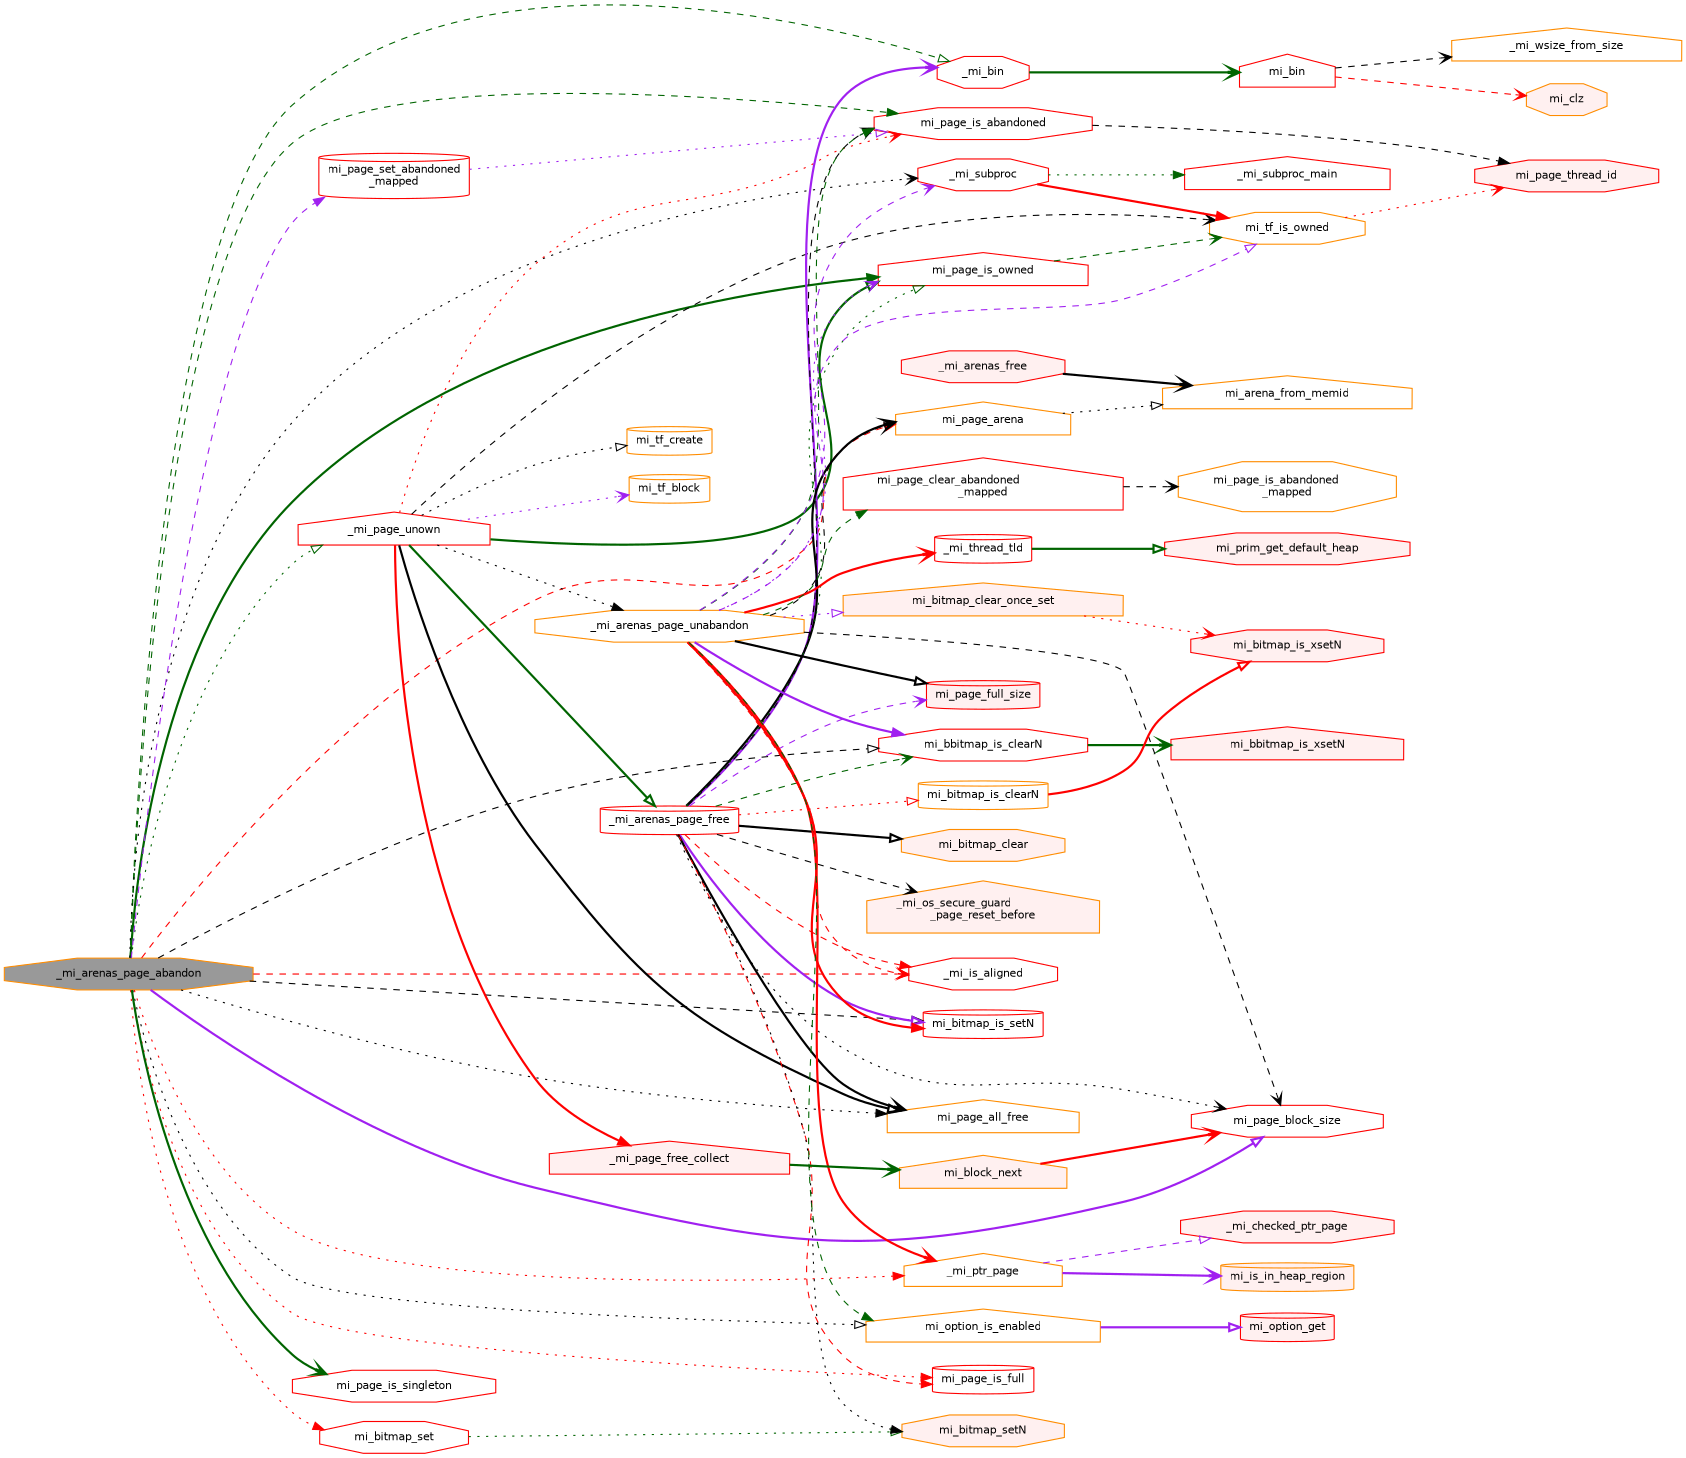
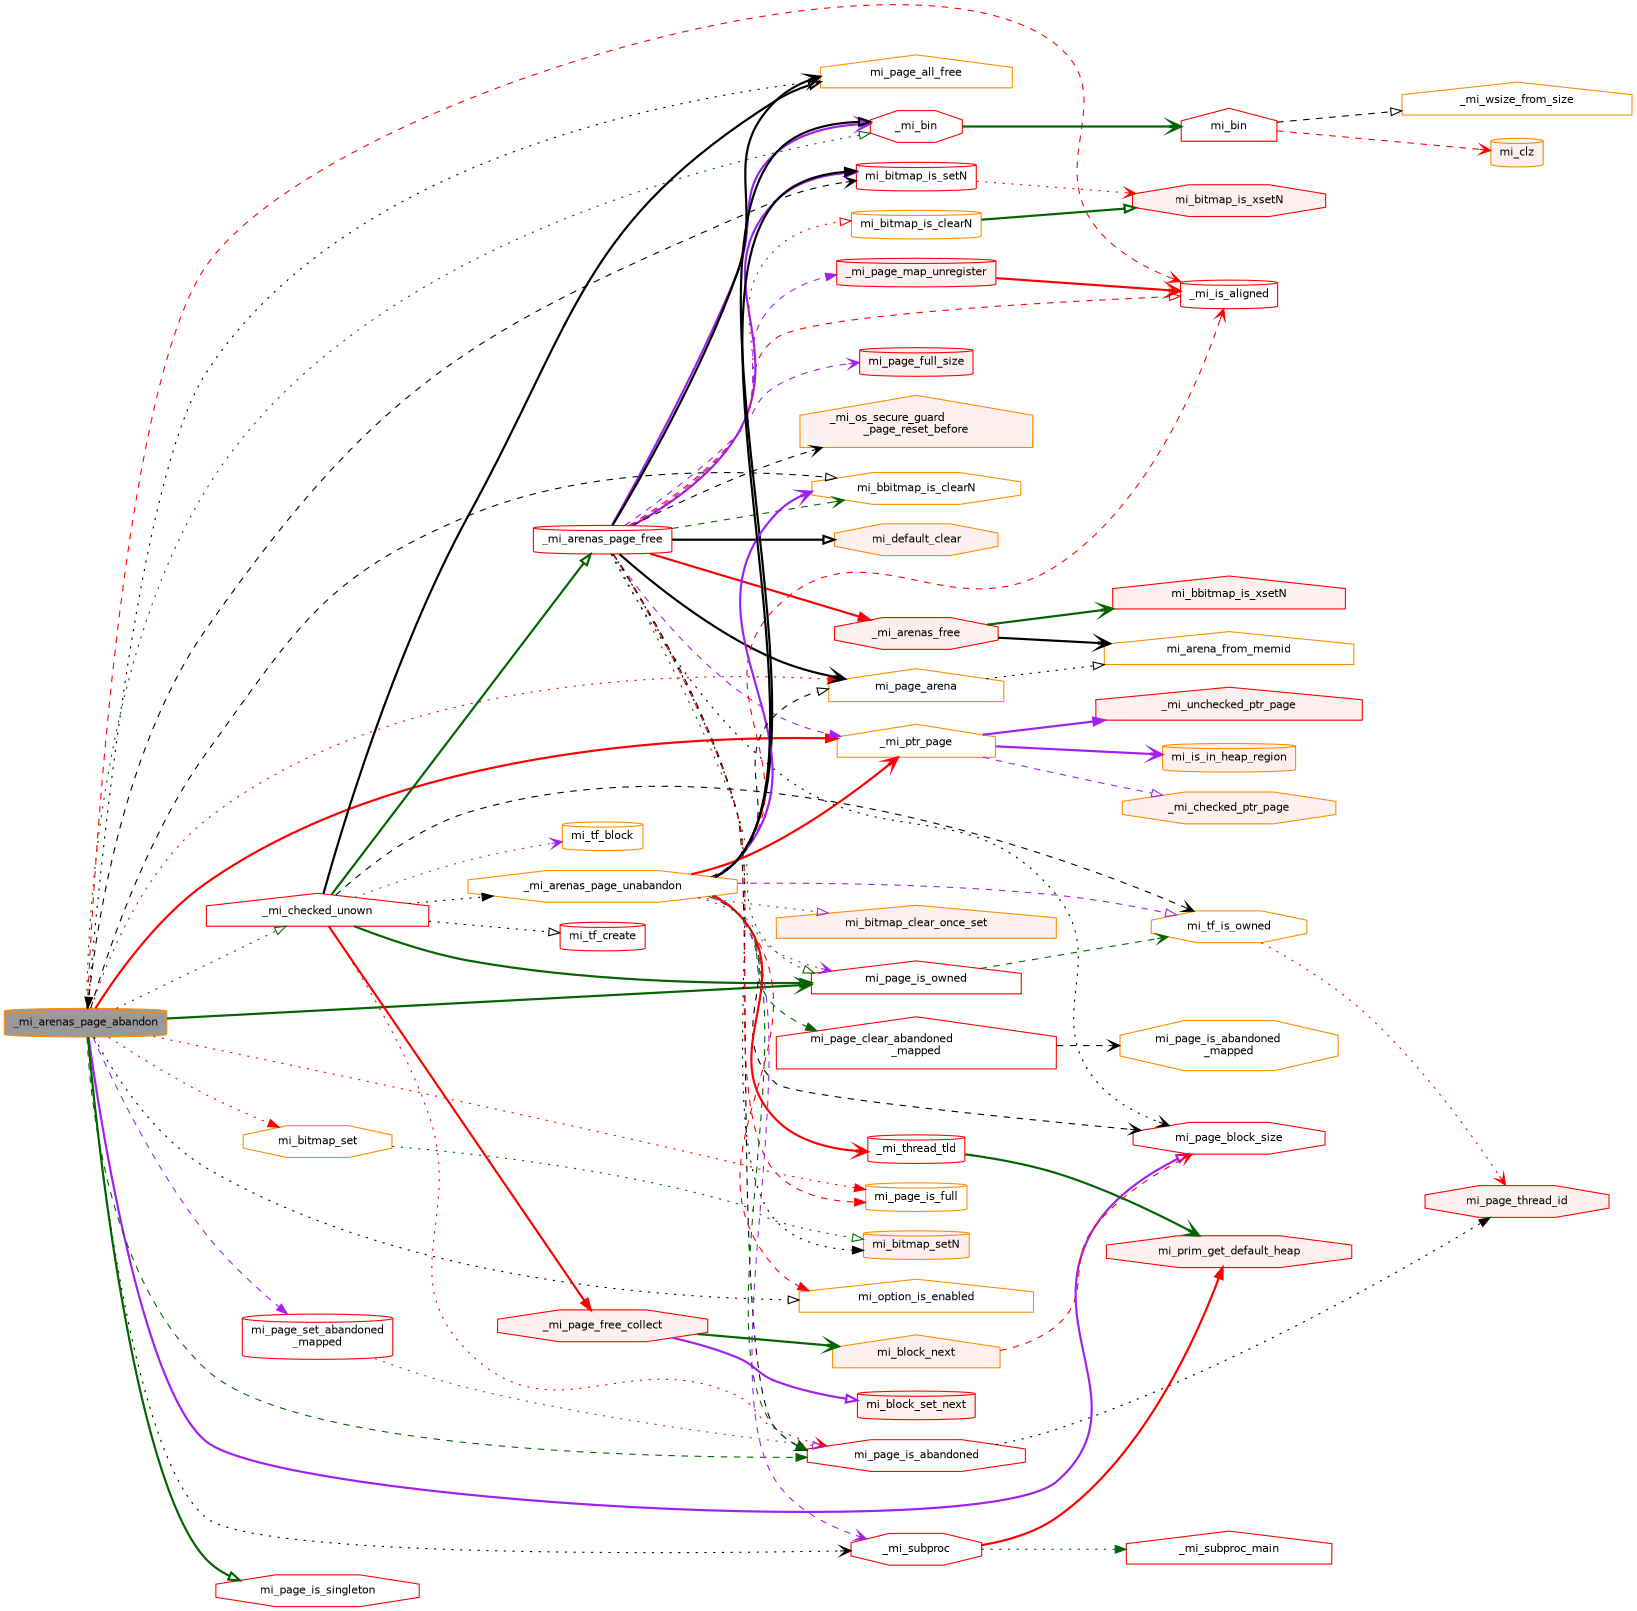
(1388, 63) -> (1334, 117)
(1567, 100) -> (1517, 153)
(1296, 135) -> (1246, 1351)
(240, 192) -> (276, 401)
(1127, 200) -> (1131, 1442)
none -> (916, 273)
(669, 441) -> (603, 937)
(343, 458) -> (484, 1002)
(394, 530) -> (318, 912)
(1093, 549) -> (1081, 1182)
none -> (755, 585)
(494, 624) -> (396, 725)
(1144, 625) -> (1051, 187)
(825, 661) -> (753, 475)
none -> (707, 664)
(790, 696) -> (756, 685)
none -> (1229, 705)
(983, 745) -> (916, 489)
(1124, 745) -> (1044, 617)
(1139, 755) -> (1053, 214)
(816, 843) -> (754, 506)
(983, 845) -> (916, 540)
(784, 915) -> (848, 321)
(129, 974) -> (86, 1023)
(983, 974) -> (1229, 294)
(581, 1001) -> (329, 473)
(524, 1076) -> (226, 349)
(810, 1095) -> (740, 1176)
(1125, 1149) -> (1067, 1315)
(669, 1159) -> (603, 1326)
(189, 1199) -> (154, 1444)
(1287, 1227) -> (1229, 808)
(444, 1268) -> (423, 786)
(1287, 1327) -> none
(983, 1380) -> (916, 1197)
none -> (916, 1405)
(983, 1431) -> (916, 1245)
(394, 1437) -> (318, 1142)
